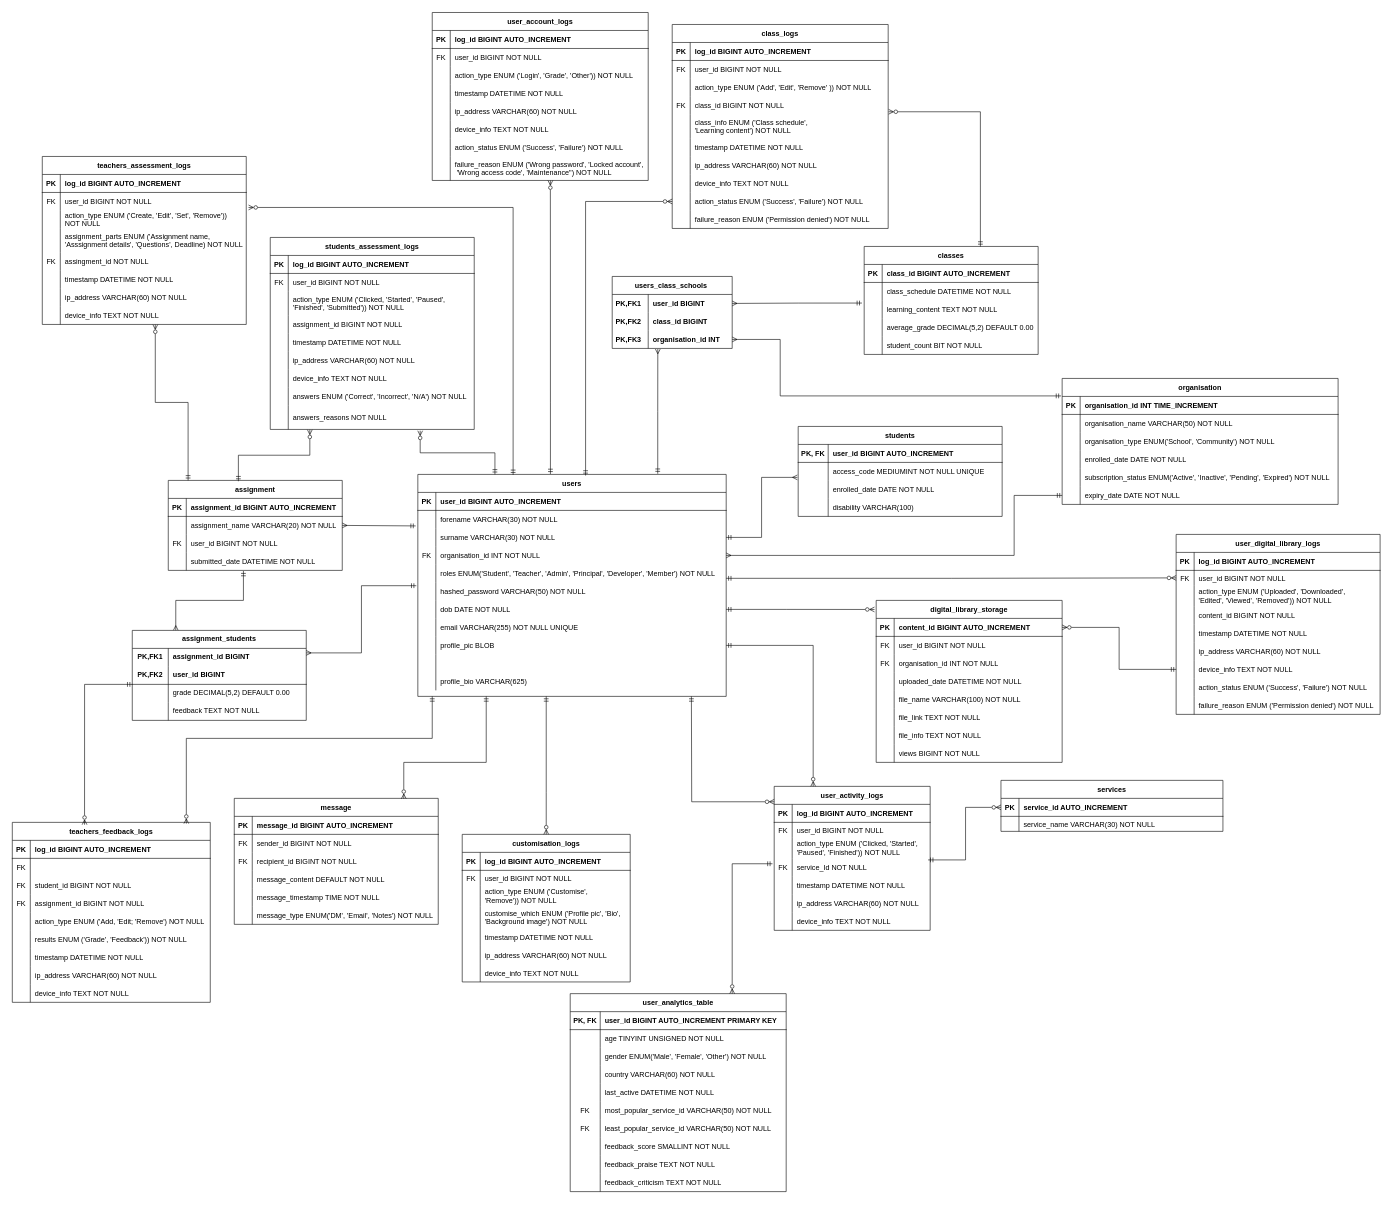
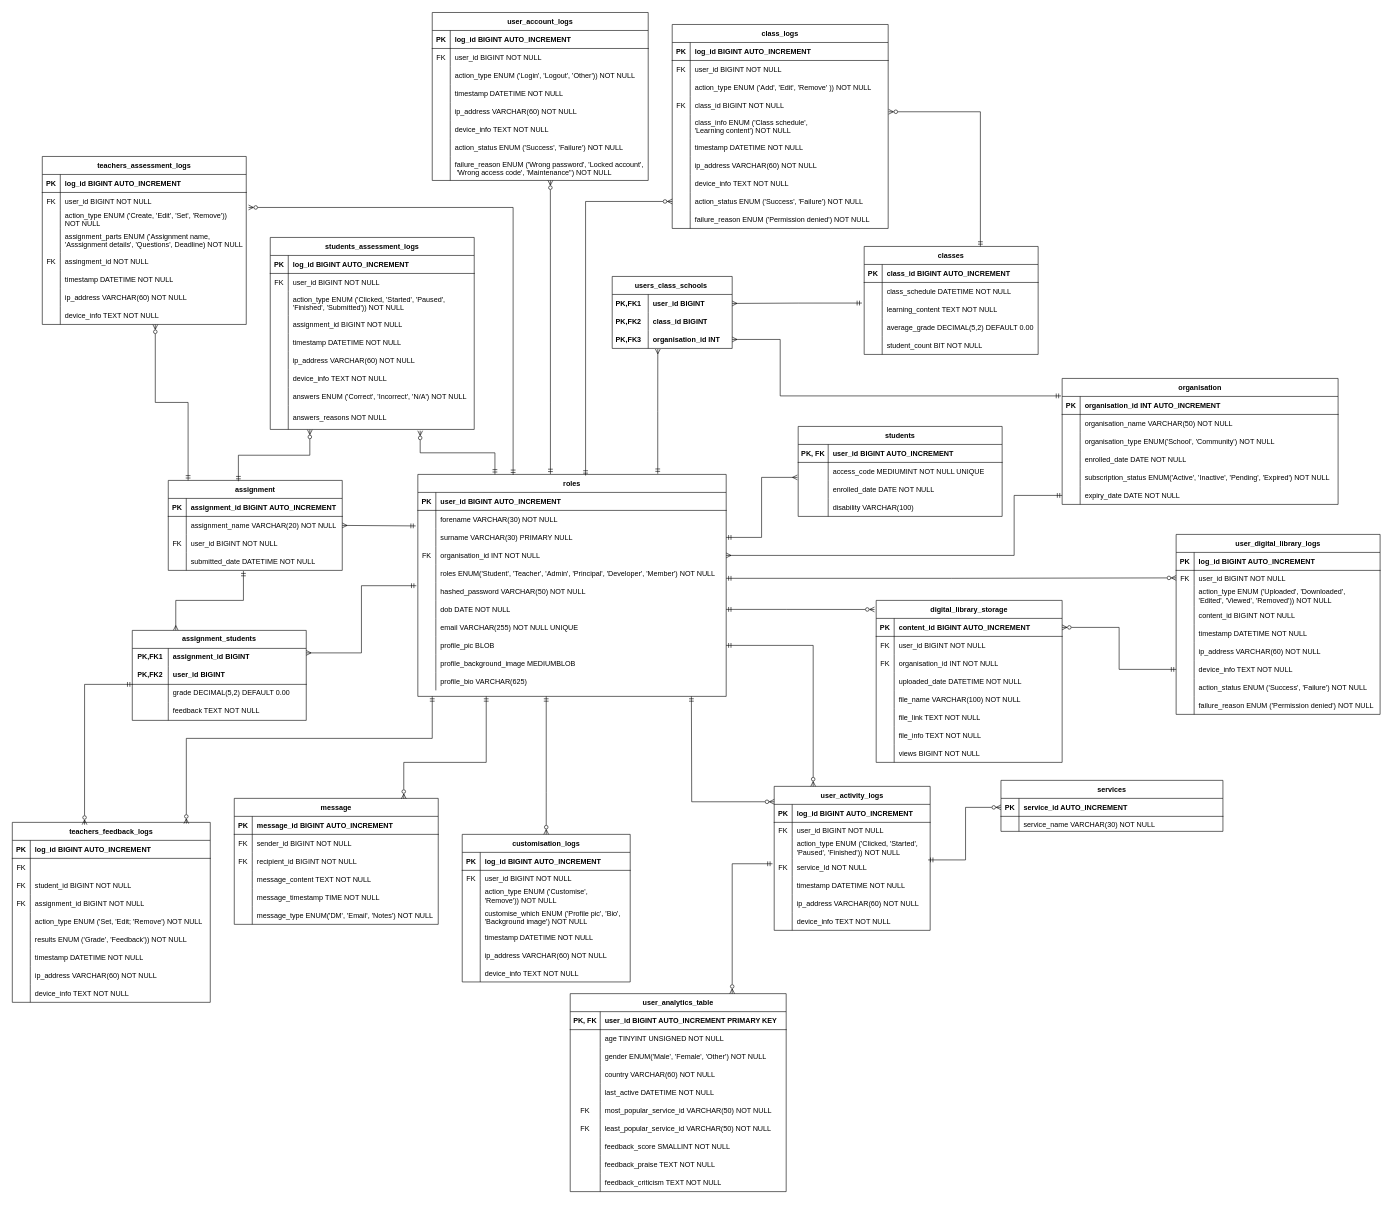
(550, 76) -> (552, 76)
(1149, 406) -> (1149, 406)
(572, 484) -> (572, 484)
(494, 538) -> (502, 538)
none -> (581, 663)
(319, 880) -> (312, 880)
(120, 922) -> (120, 922)
